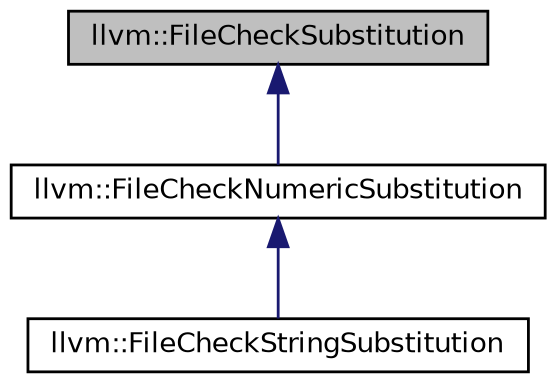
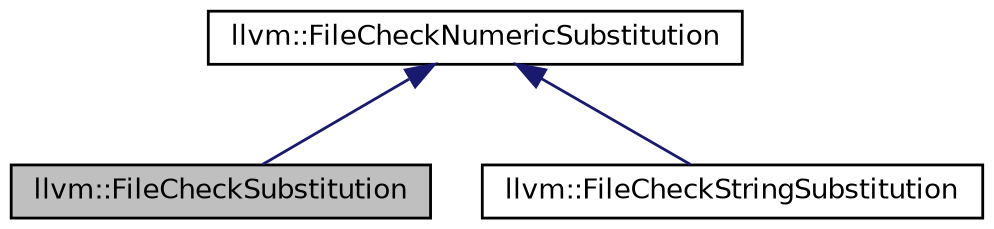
(278, 129) -> (336, 122)
